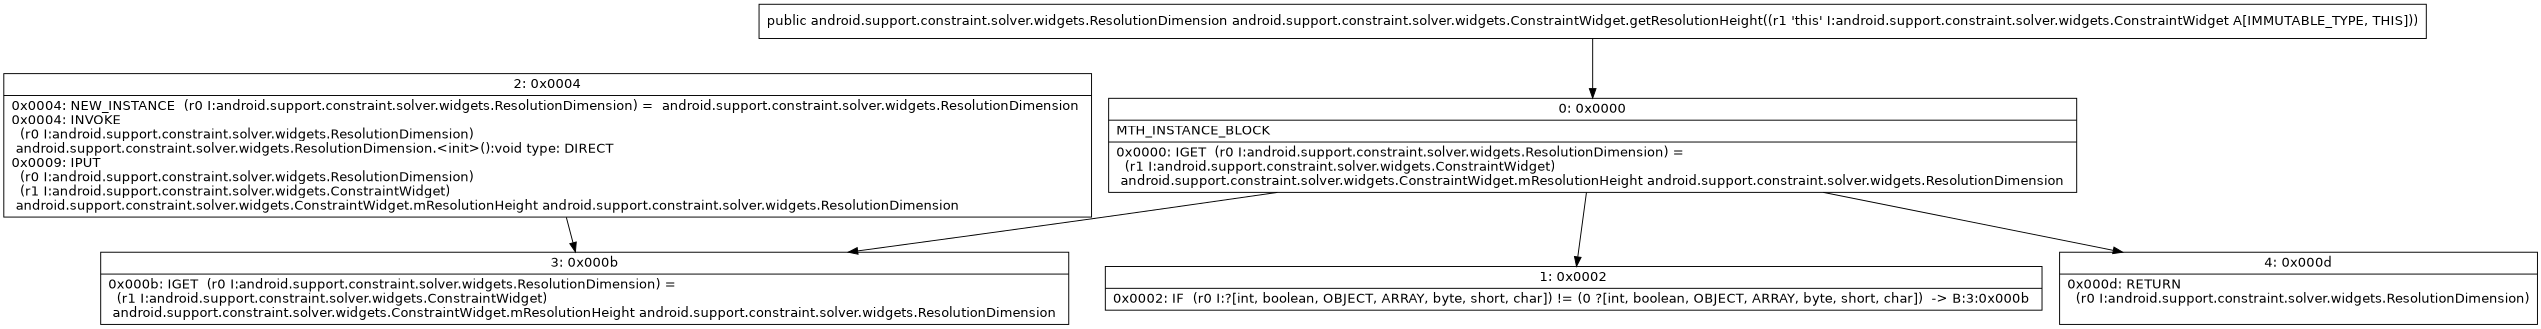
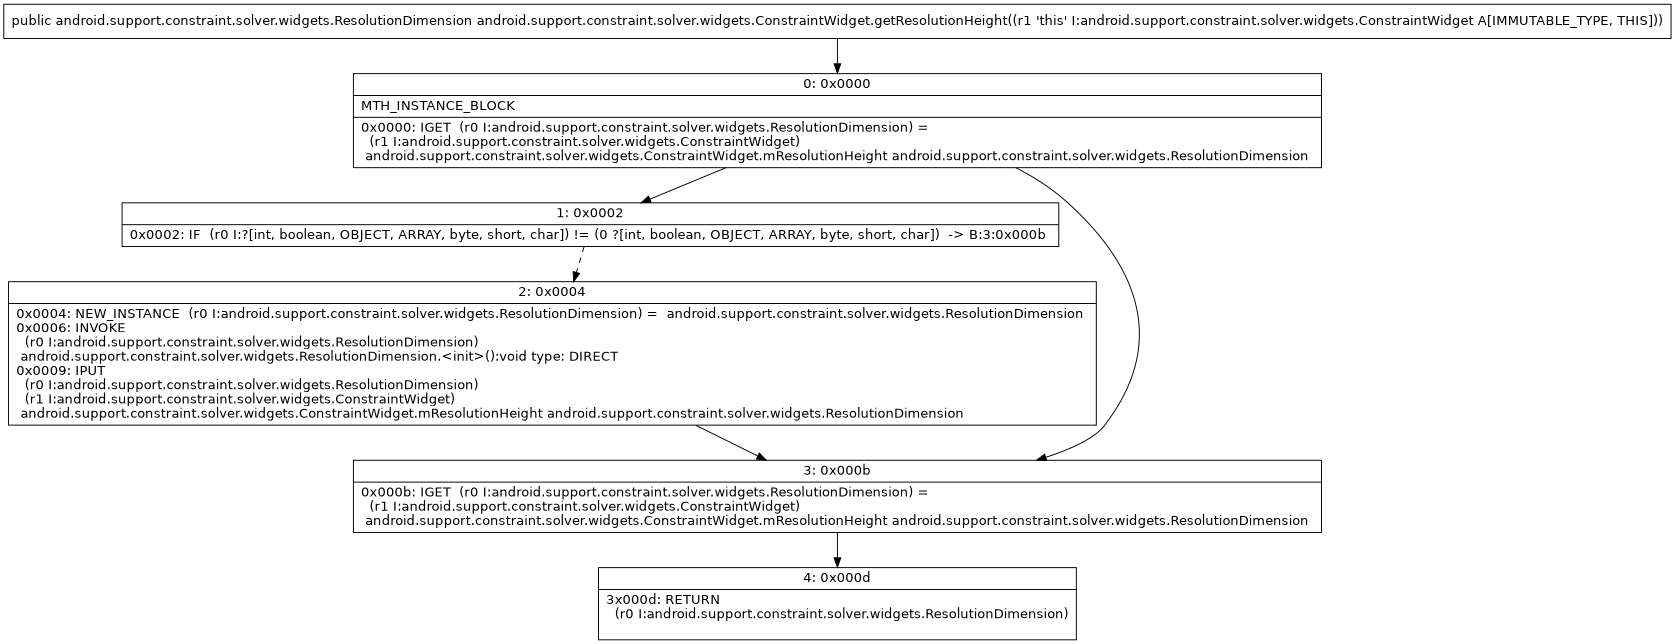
(71, 120) -> (76, 328)
(1968, 221) -> (837, 545)
none -> (580, 259)
(2129, 285) -> (668, 600)
